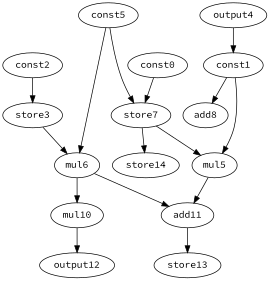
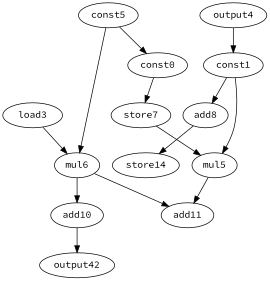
(117, 63) -> (131, 38)
(33, 65) -> none
(33, 115) -> (33, 115)
(143, 137) -> (180, 136)
(77, 215) -> (77, 215)
(77, 265) -> (77, 265)
(188, 265) -> none
